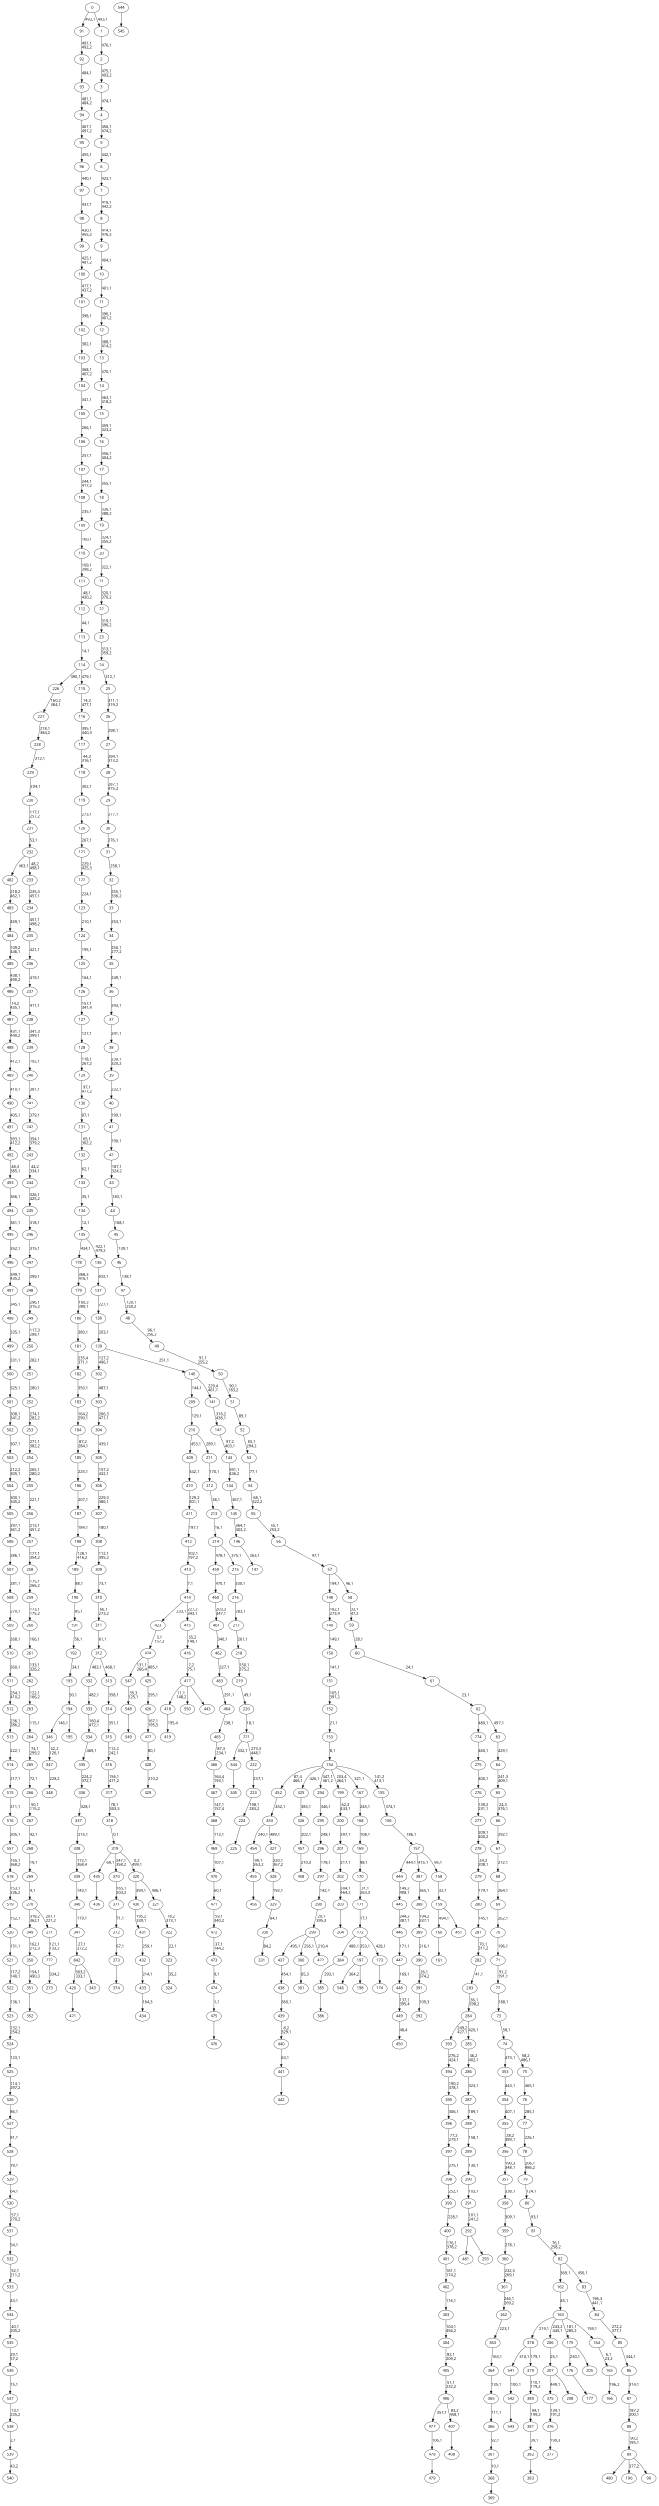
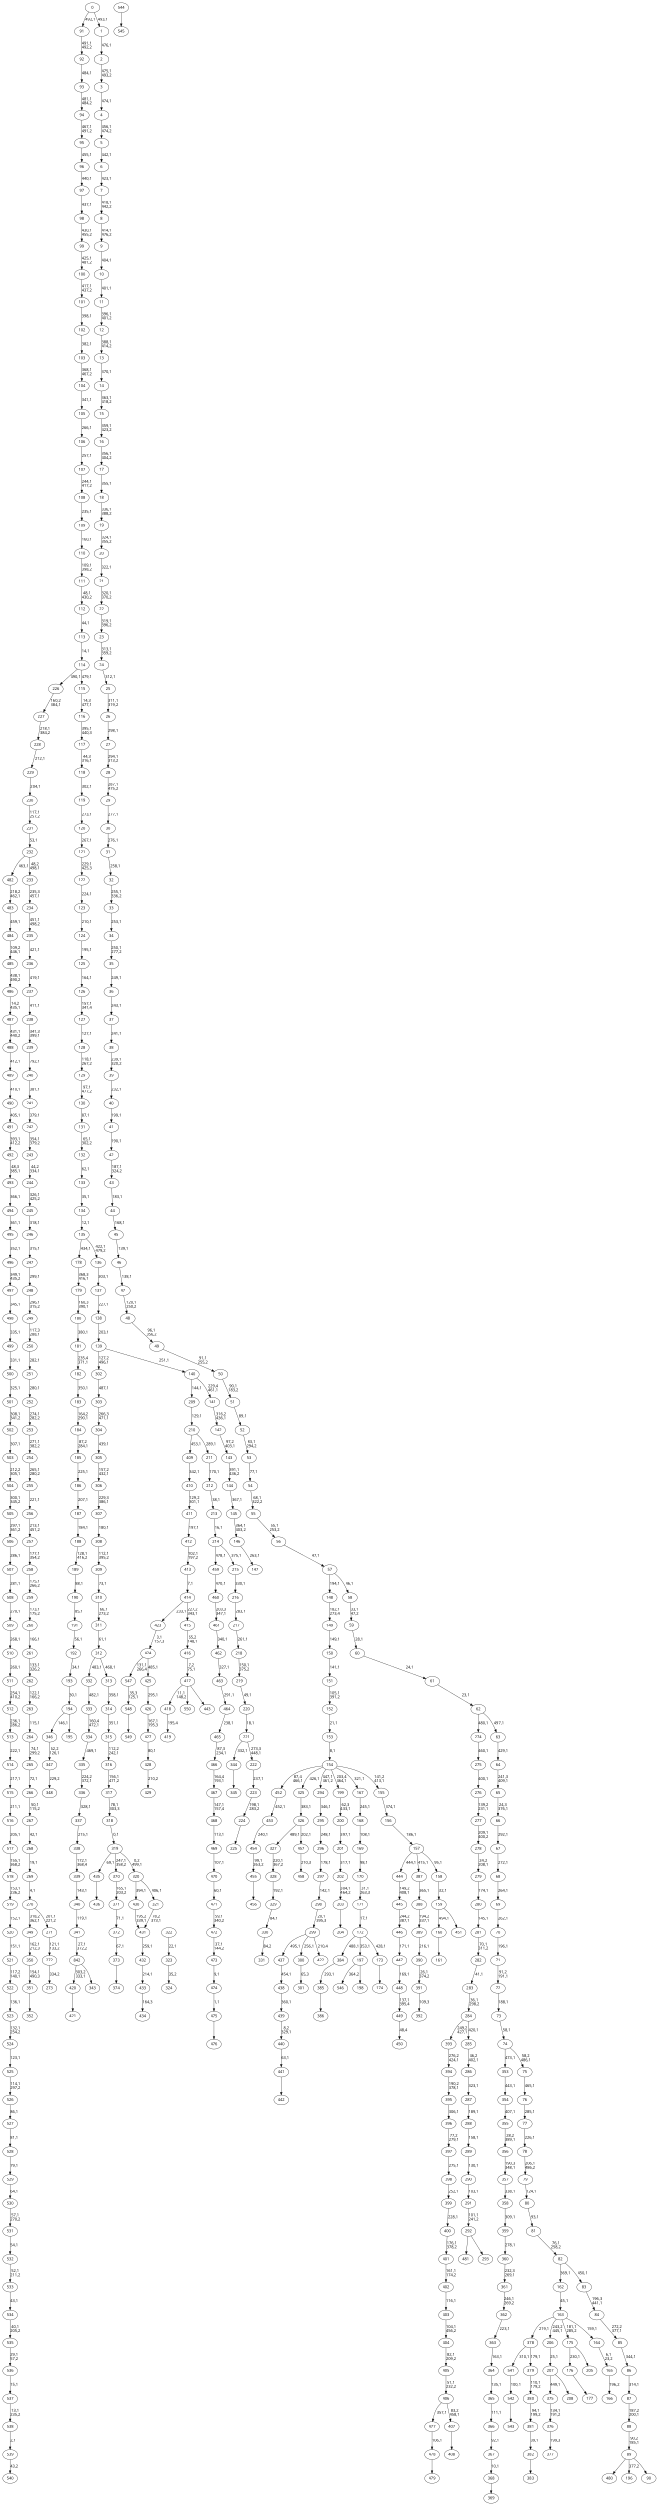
(270, 1834) -> (287, 1833)
(10, 1849) -> (10, 1849)
(164, 1917) -> (150, 1917)
